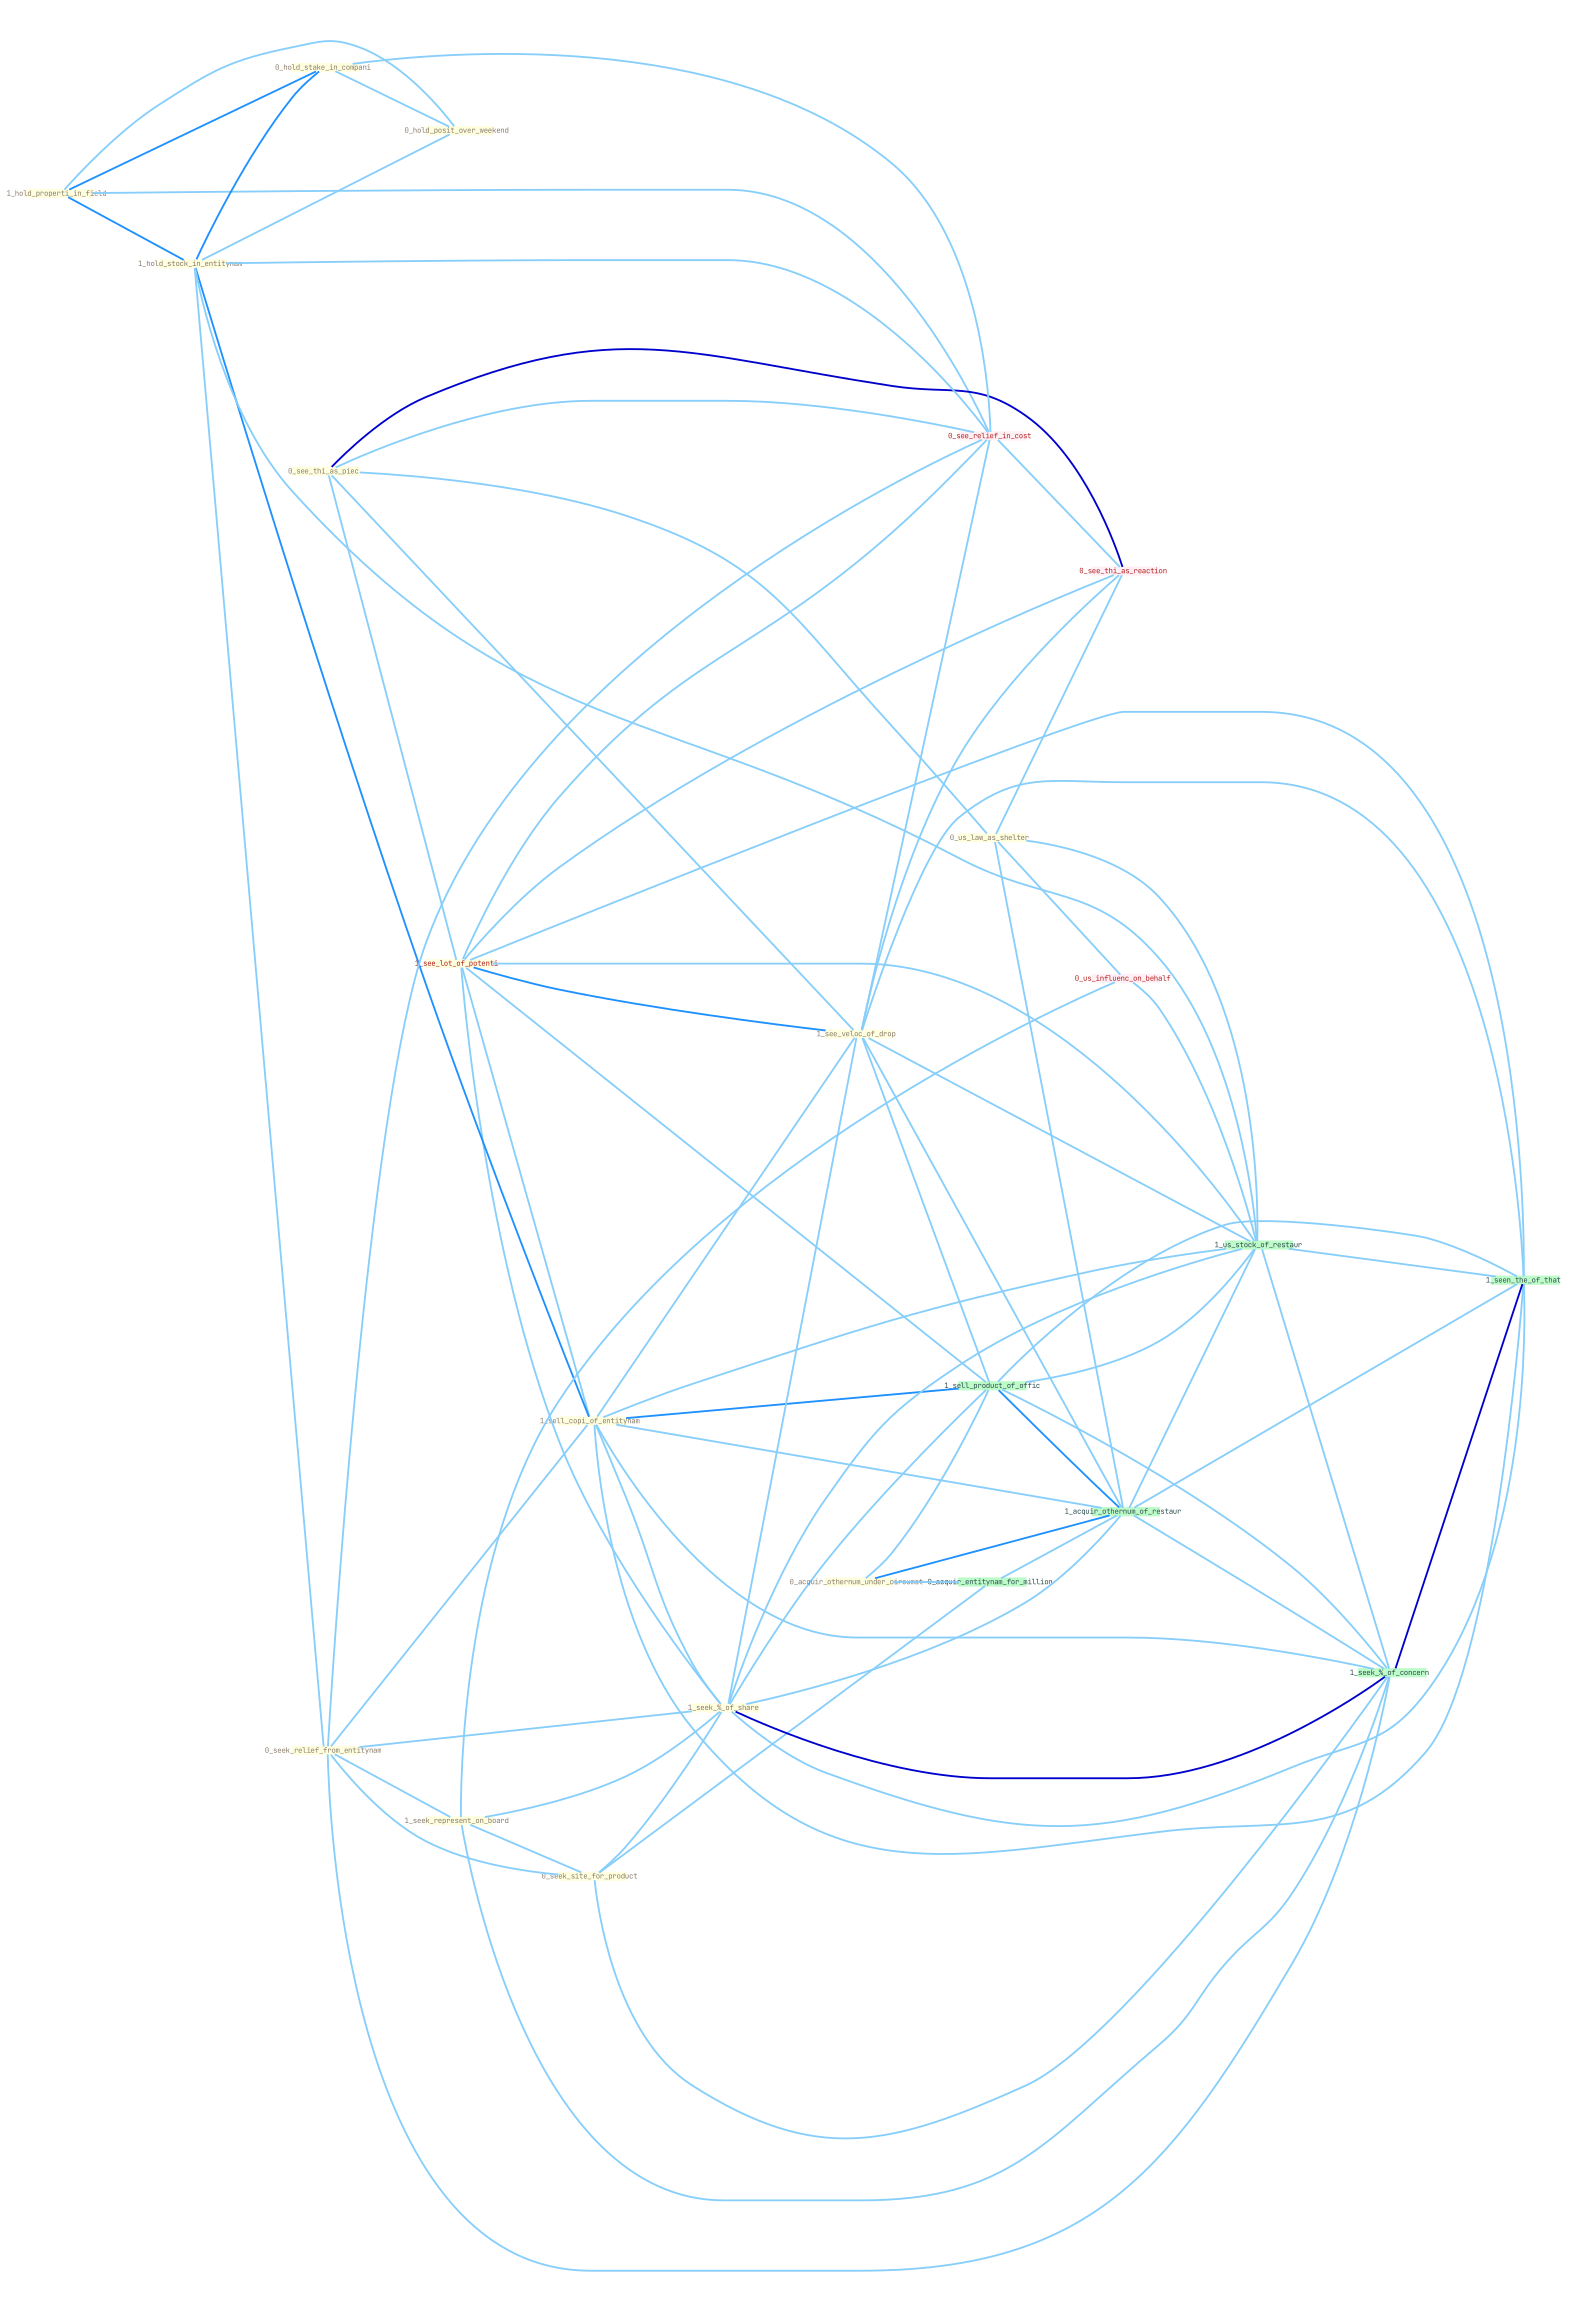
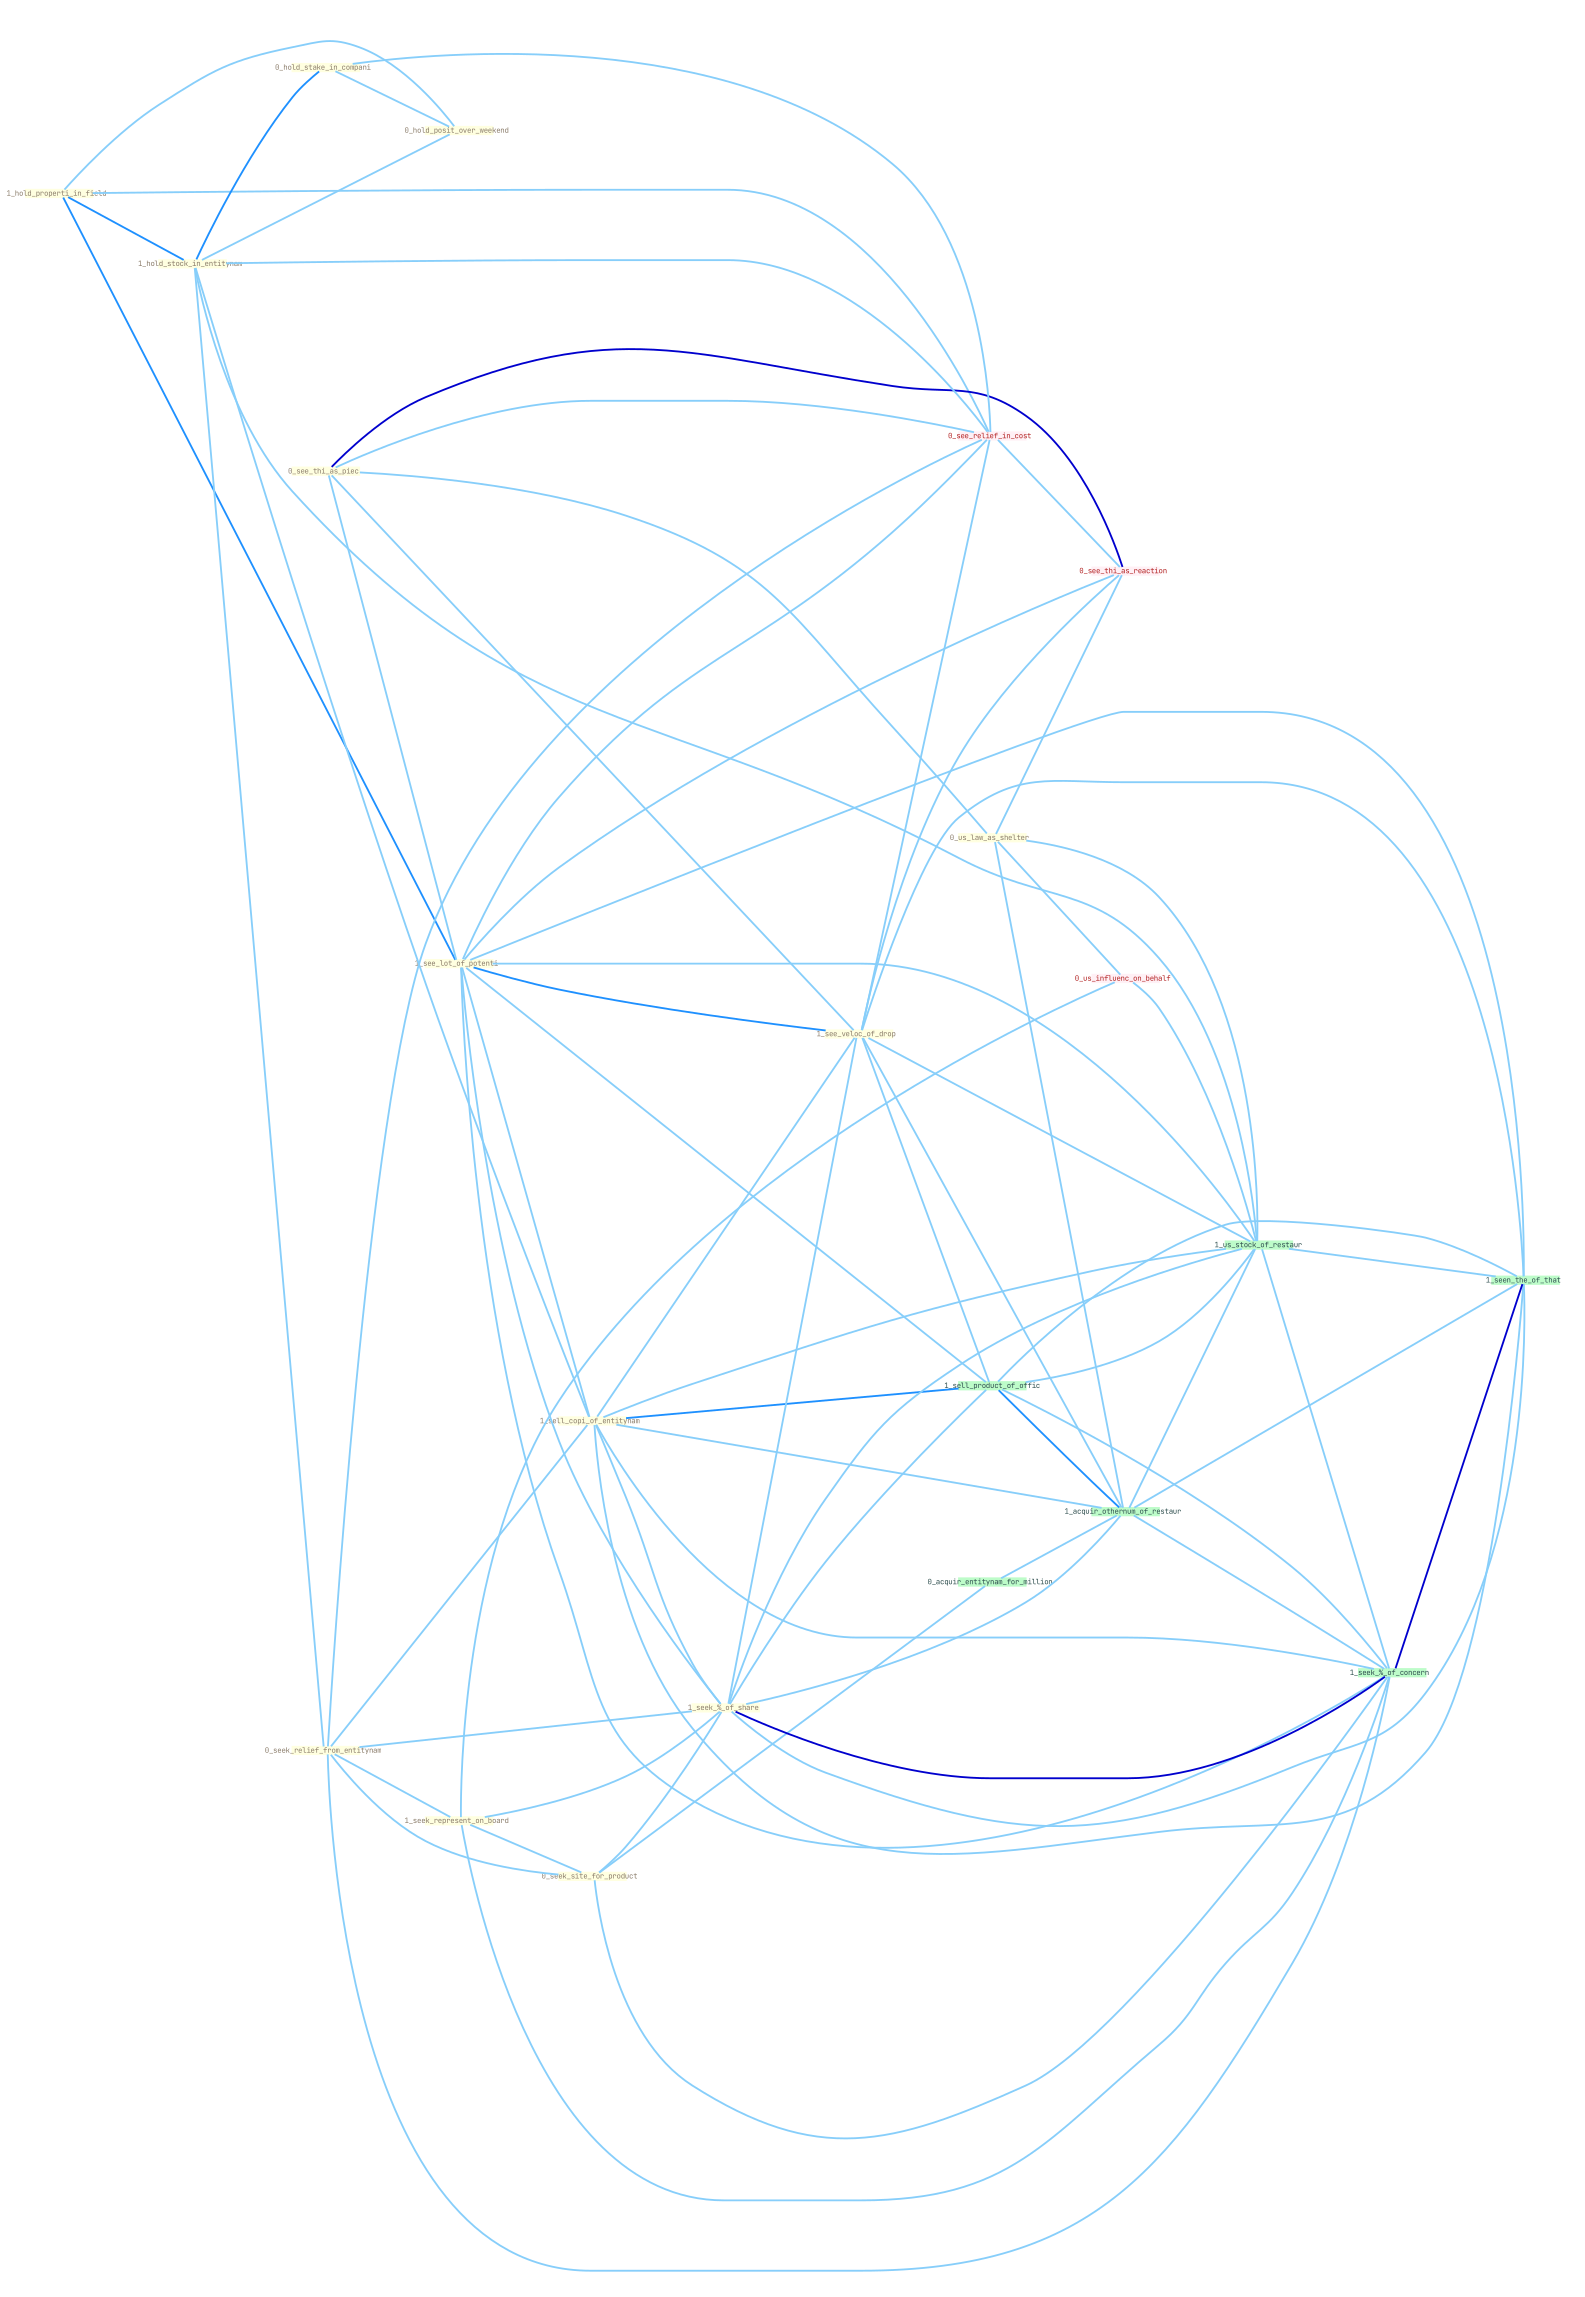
(193, 131) -> (259, 579)
(379, 847) -> (379, 847)
(459, 964) -> (459, 964)
(859, 1582) -> none
none -> (632, 1753)
